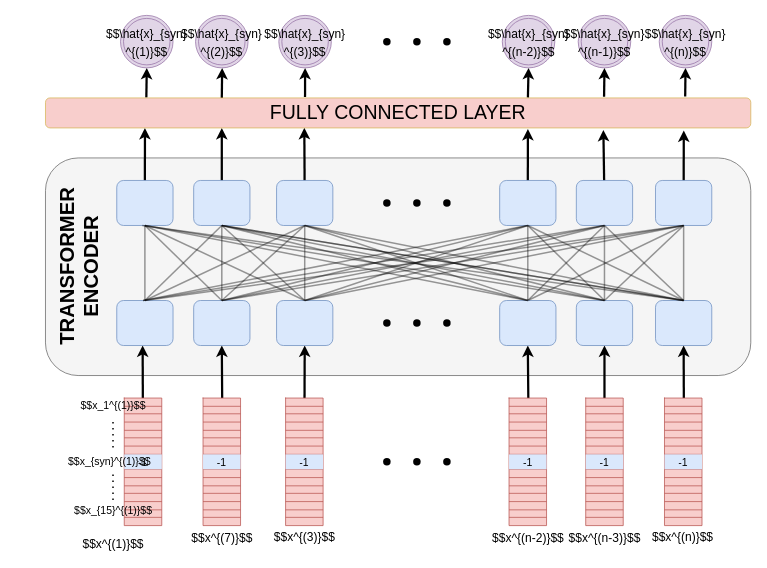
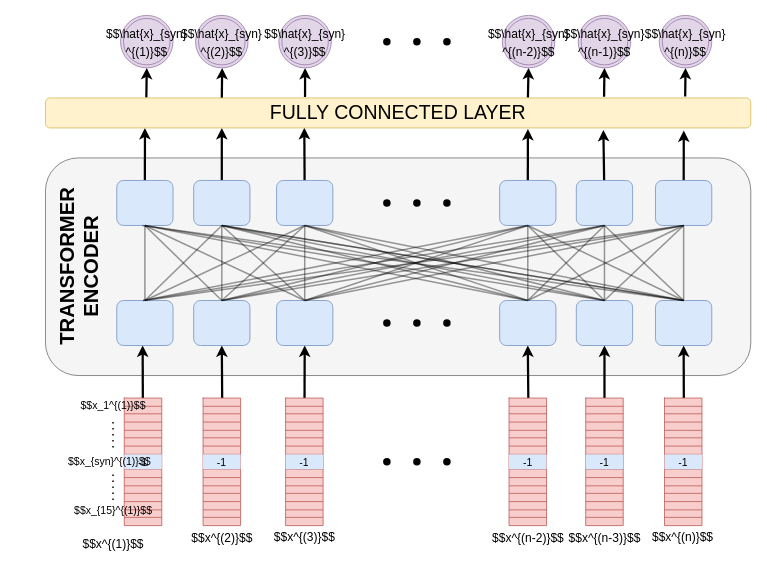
(398, 113) -> (398, 113)
(222, 538) -> (222, 538)
